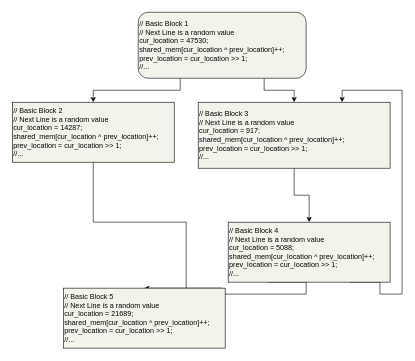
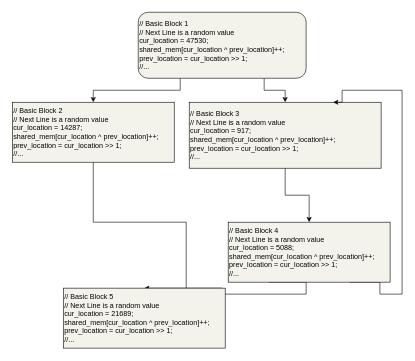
(294, 135) -> (285, 135)
